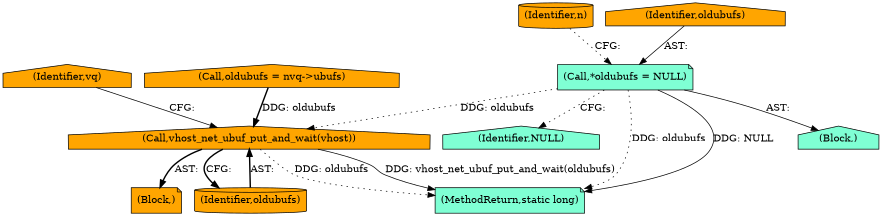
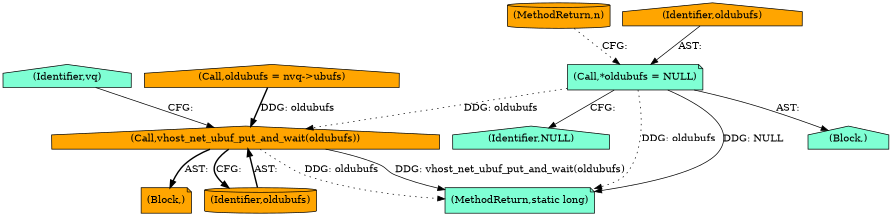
(556, 16) -> (559, 16)
(67, 77) -> (67, 77)
(575, 107) -> (585, 107)
(249, 139) -> (246, 139)
